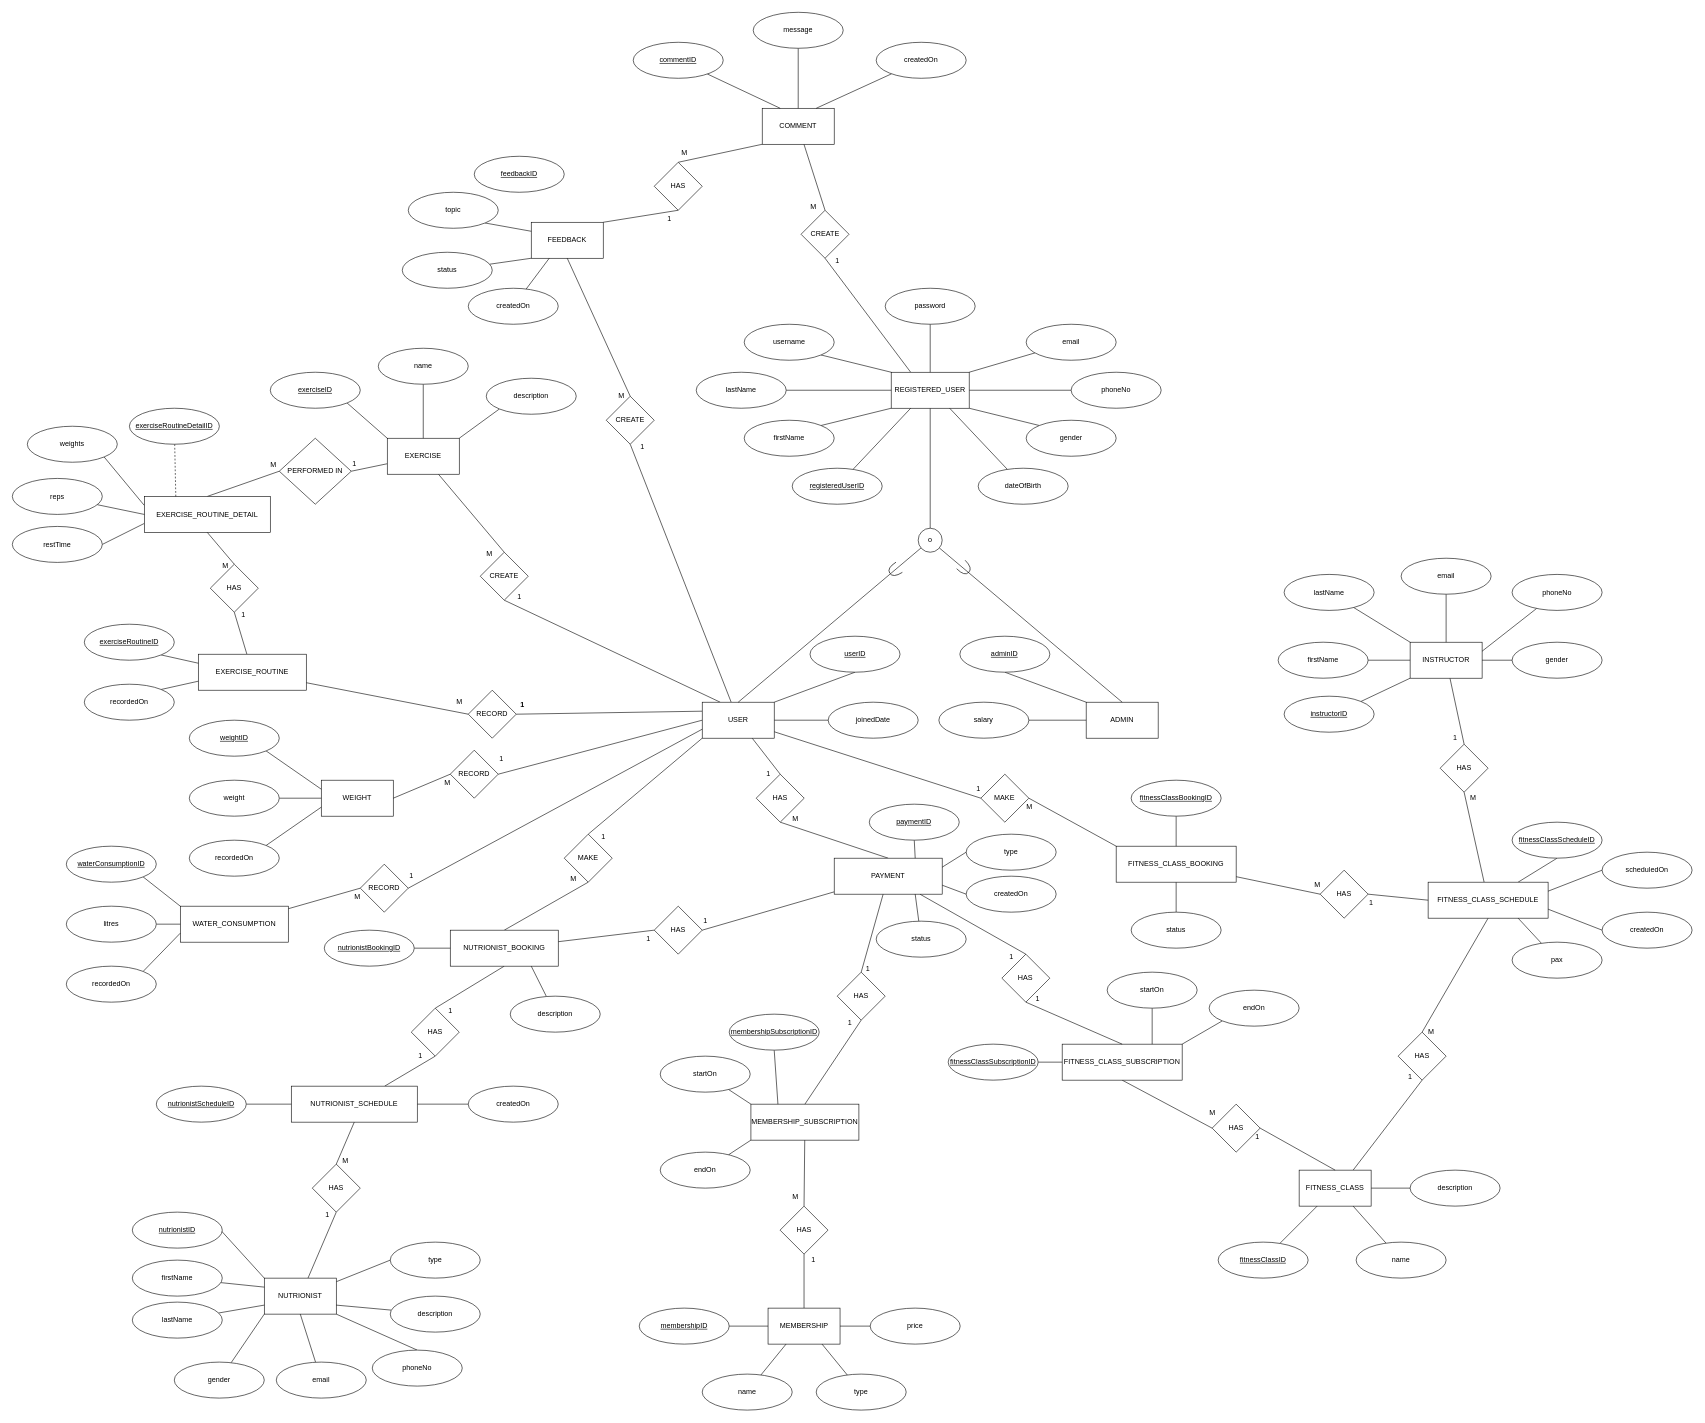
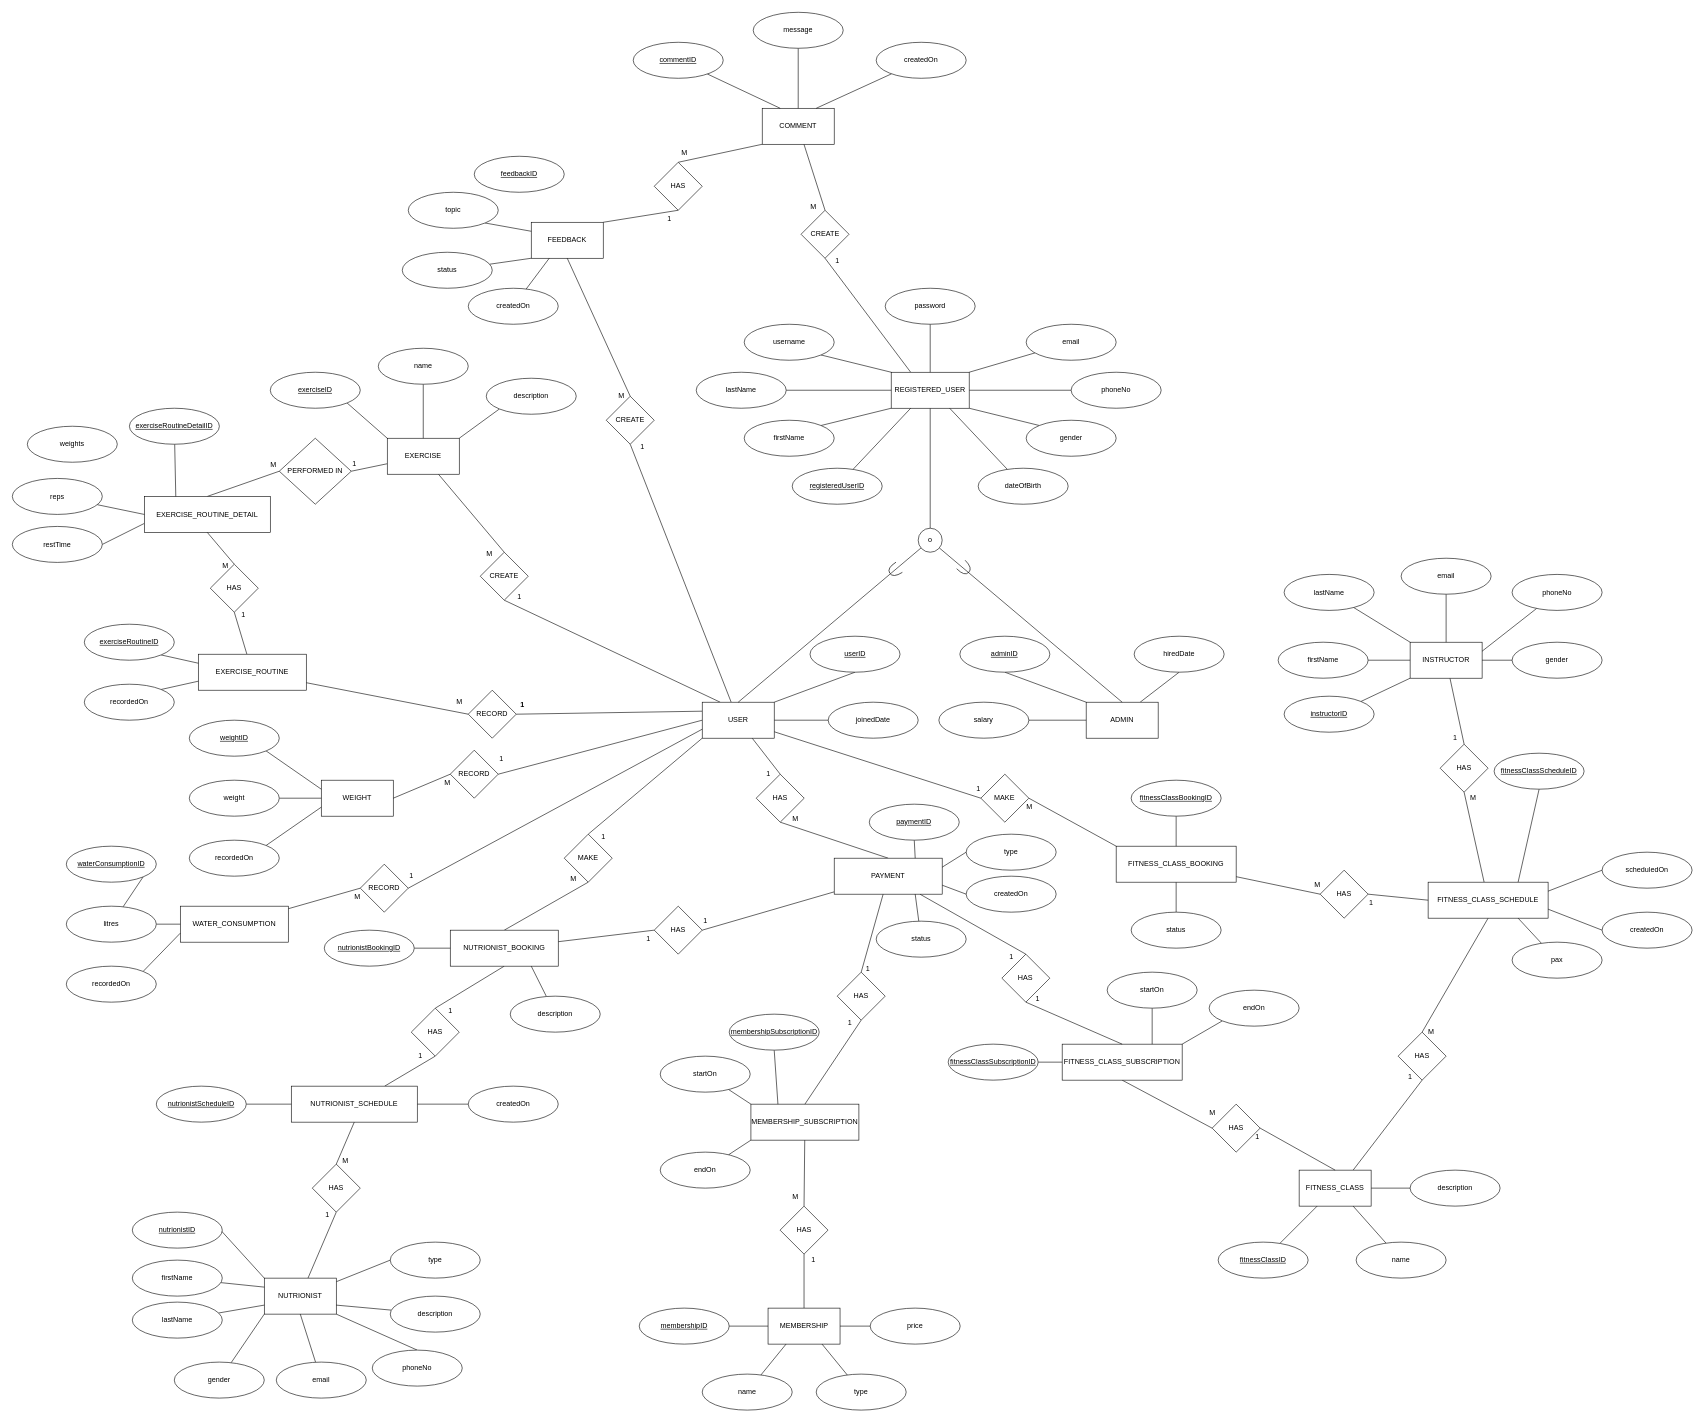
(175, 469) -> (175, 469)
(124, 481) -> none
none -> (1179, 654)
none -> (1159, 688)
(1557, 840) -> (1539, 771)
(161, 891) -> (133, 892)
